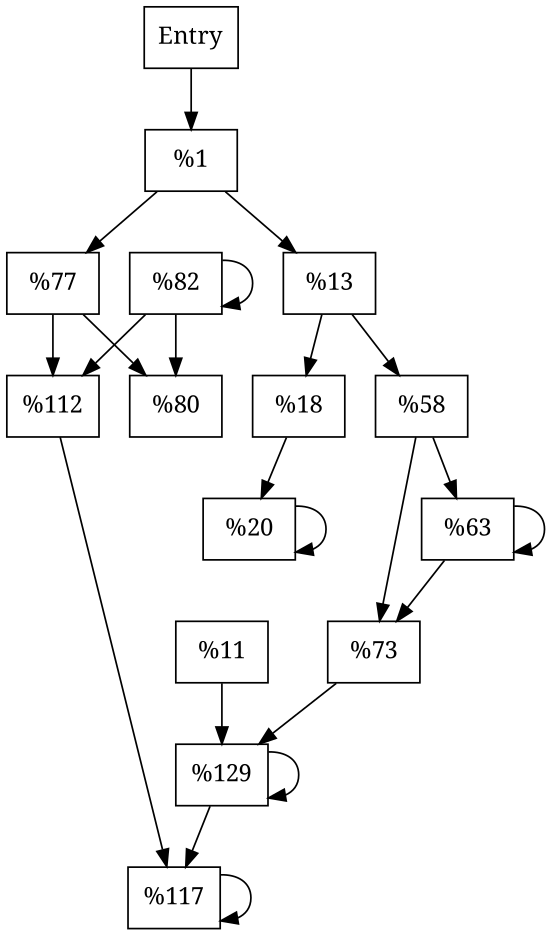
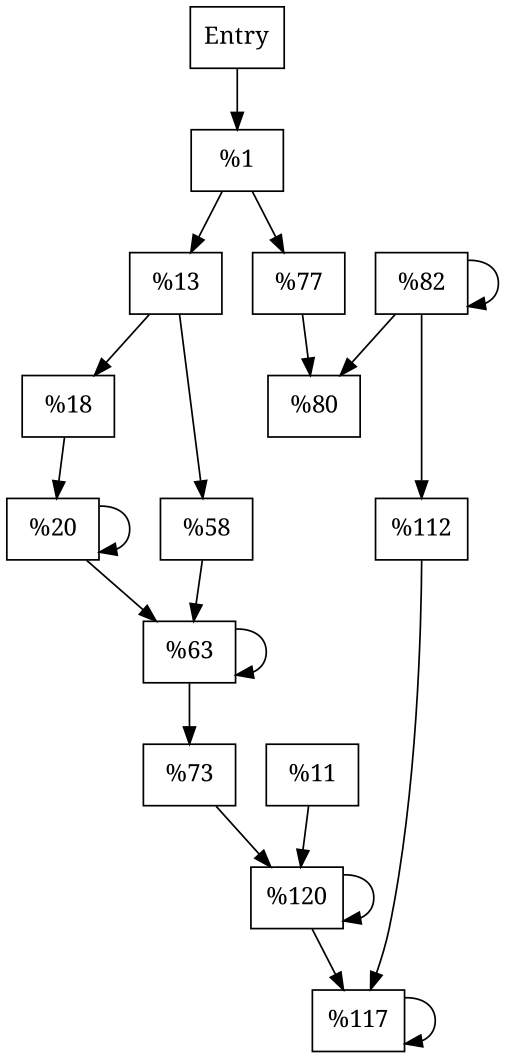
(53, 336) -> none
(399, 521) -> none
none -> (115, 585)
(222, 775) -> (297, 898)
